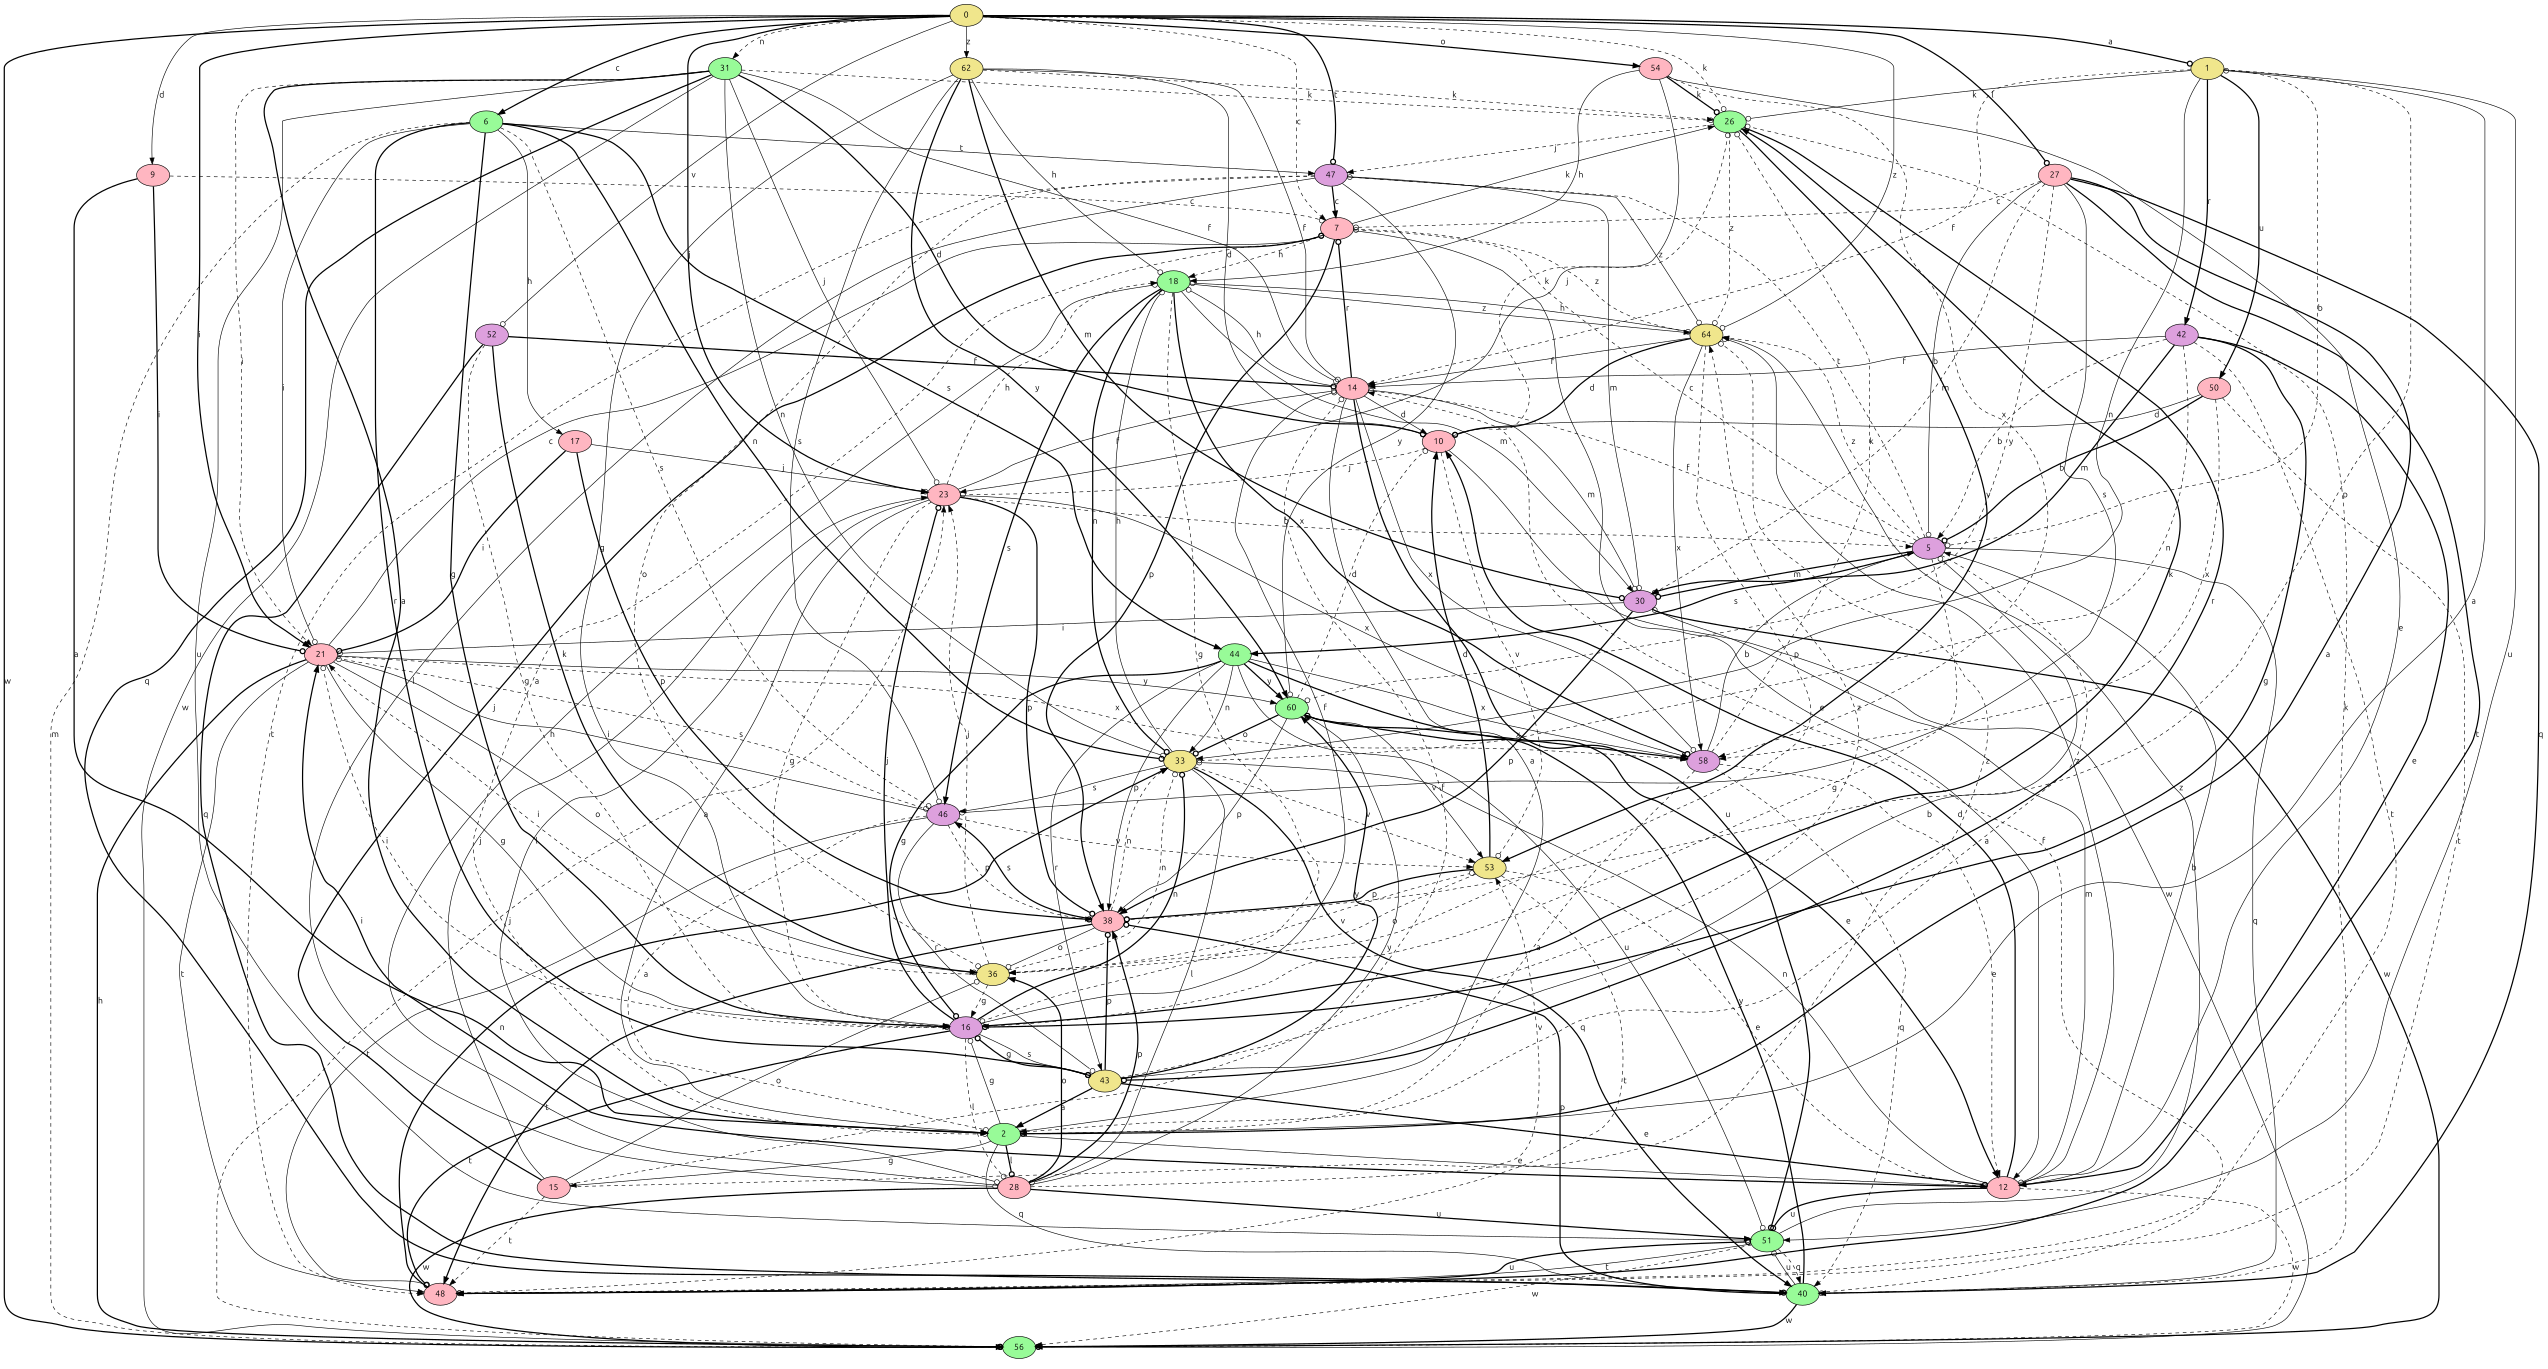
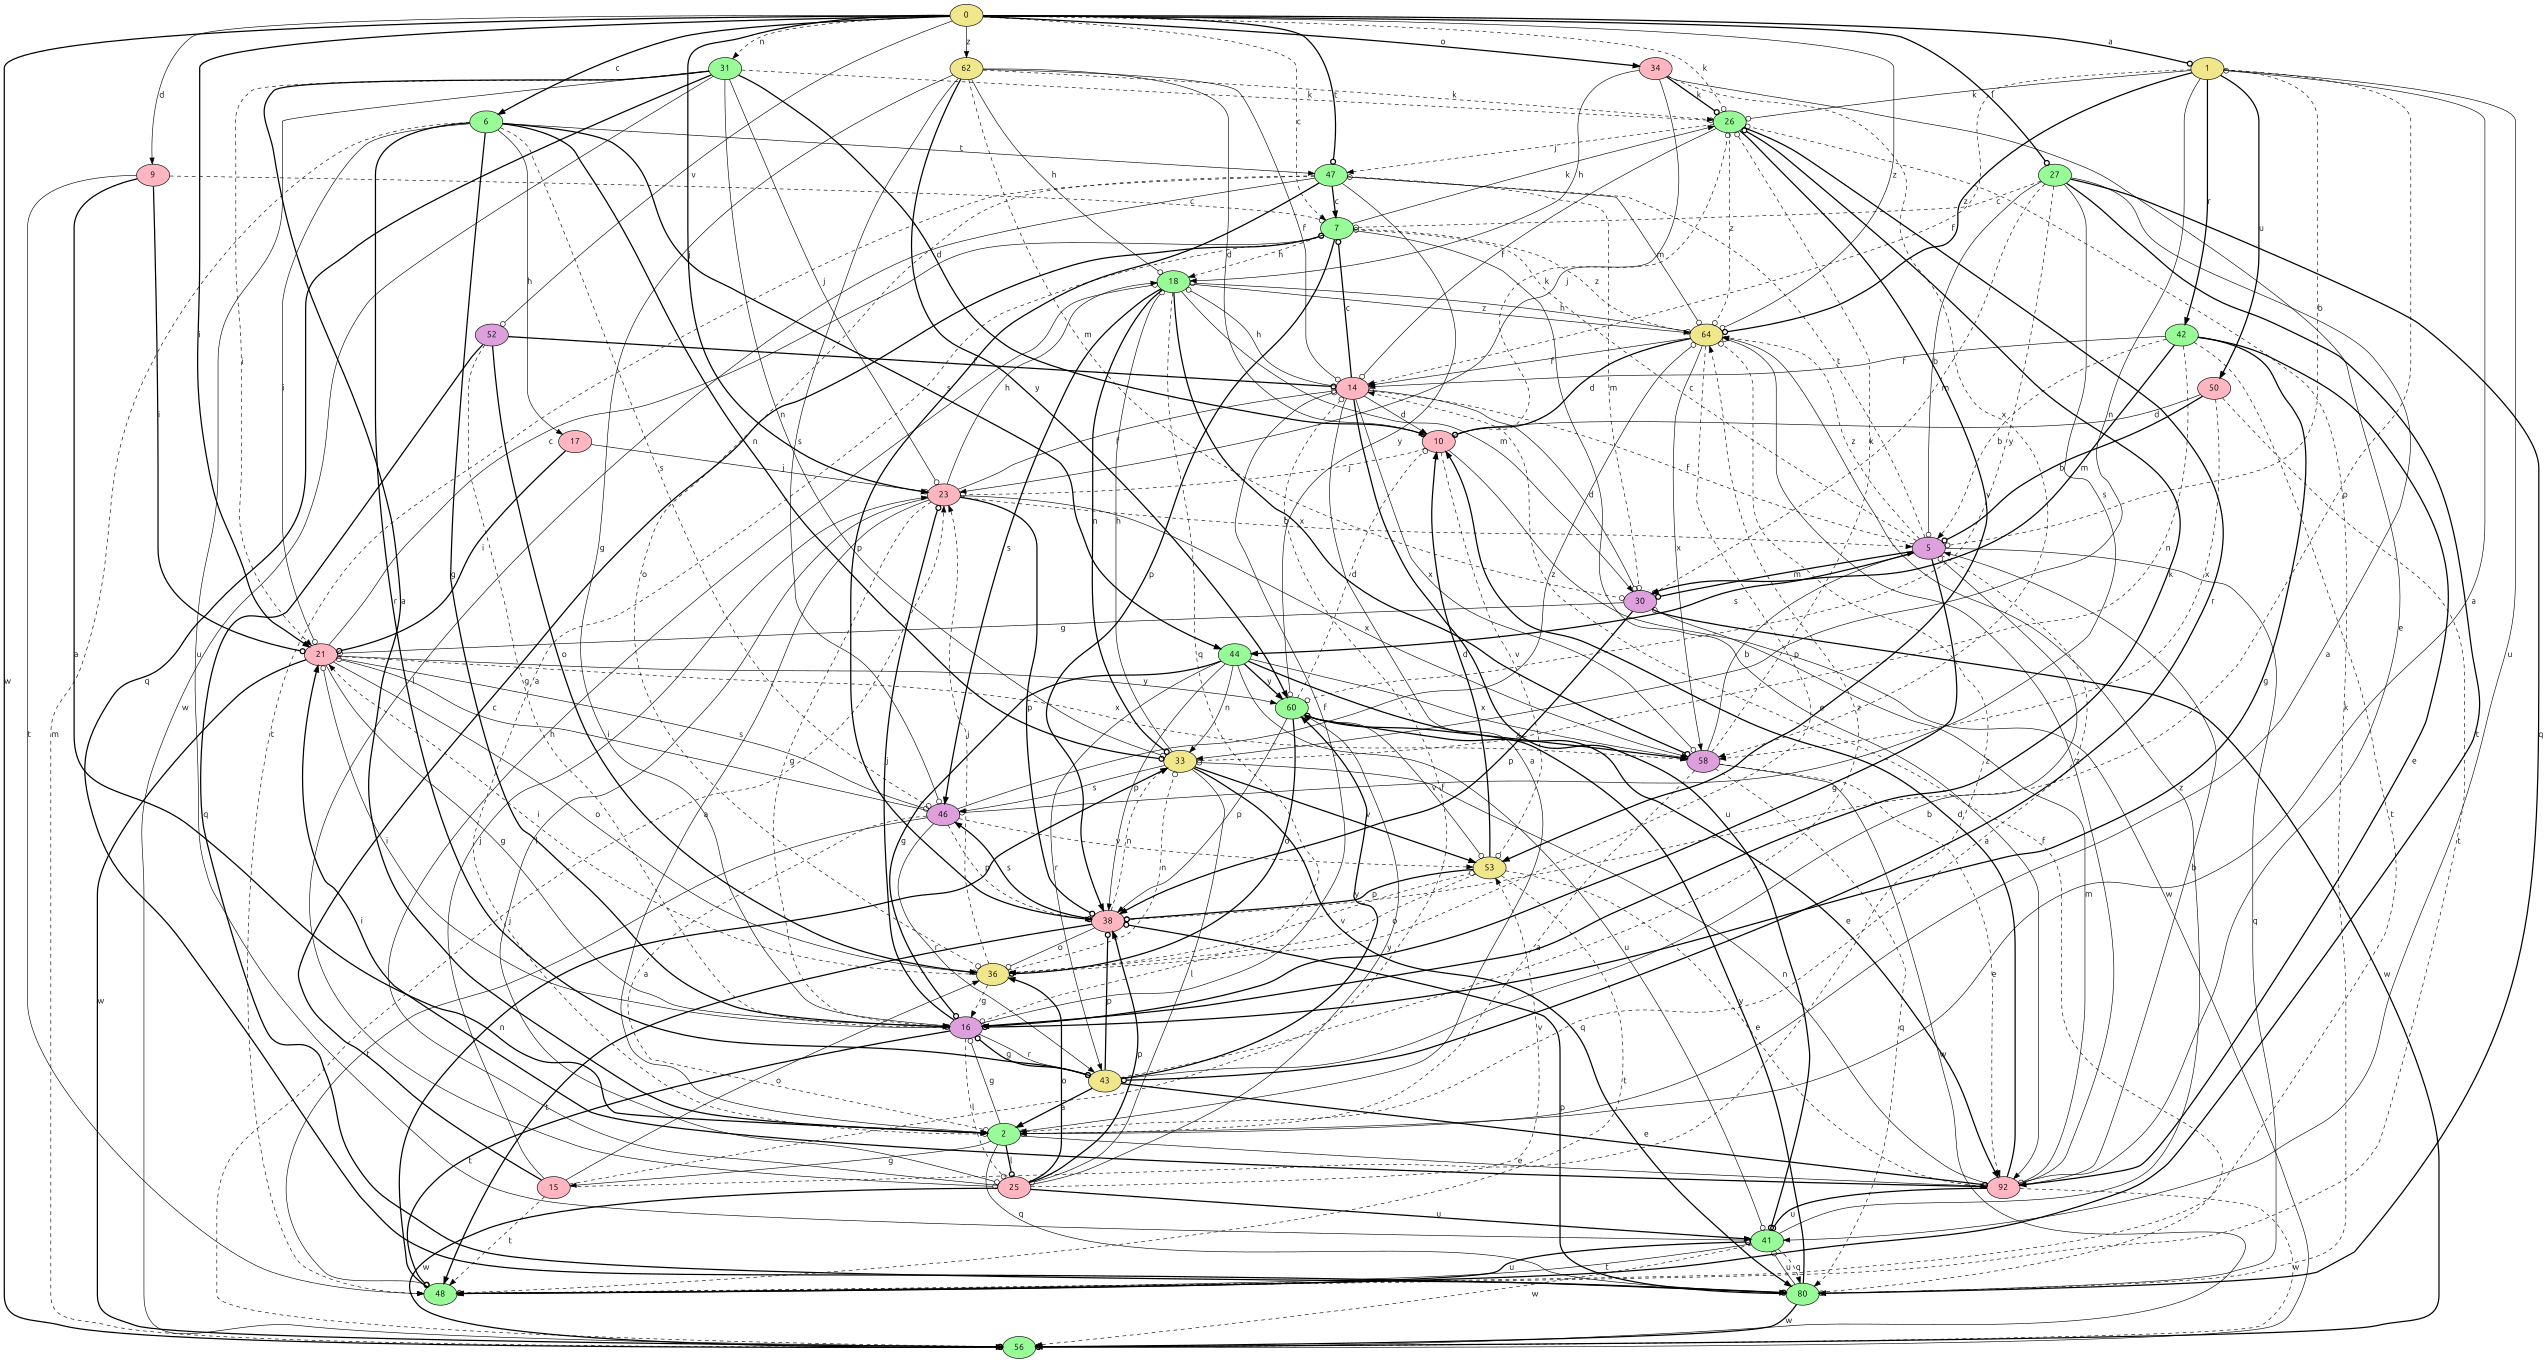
(1656, 69) -> (1656, 69)
(1331, 175) -> (1331, 175)
(2055, 175) -> (2055, 175)
(1030, 187) -> (1527, 233)
none -> (1964, 197)
(1228, 214) -> (1228, 214)
(1337, 228) -> (1337, 228)
(1608, 253) -> (1608, 253)
(1661, 255) -> (1661, 255)
(1348, 308) -> (1348, 308)
(2182, 335) -> (2182, 335)
(1023, 364) -> (1023, 364)
(1181, 438) -> (1181, 438)
(1592, 495) -> (1592, 495)
(1063, 628) -> (1063, 628)
(564, 655) -> (564, 655)
(1201, 655) -> (1201, 655)
none -> (1420, 693)
(495, 708) -> (495, 708)
(620, 713) -> (620, 713)
(1238, 734) -> (1214, 921)
(1411, 767) -> (1411, 767)
(743, 786) -> (872, 493)
(1929, 793) -> (1929, 793)
(1332, 814) -> (1332, 814)
(2026, 873) -> (2026, 873)
(1562, 896) -> (1562, 896)
(1136, 942) -> none
(943, 962) -> (943, 962)
(513, 965) -> (513, 965)
(101, 1001) -> (101, 1001)
(186, 1027) -> (28, 810)
(1030, 1054) -> (1030, 1054)
(767, 1075) -> (767, 1075)
(1014, 1188) -> (1014, 1188)
(2003, 1188) -> (2003, 1188)
(1767, 1241) -> (1767, 1241)
(440, 1294) -> (440, 1294)
(1803, 1294) -> (1803, 1294)
none -> (2075, 1320)
